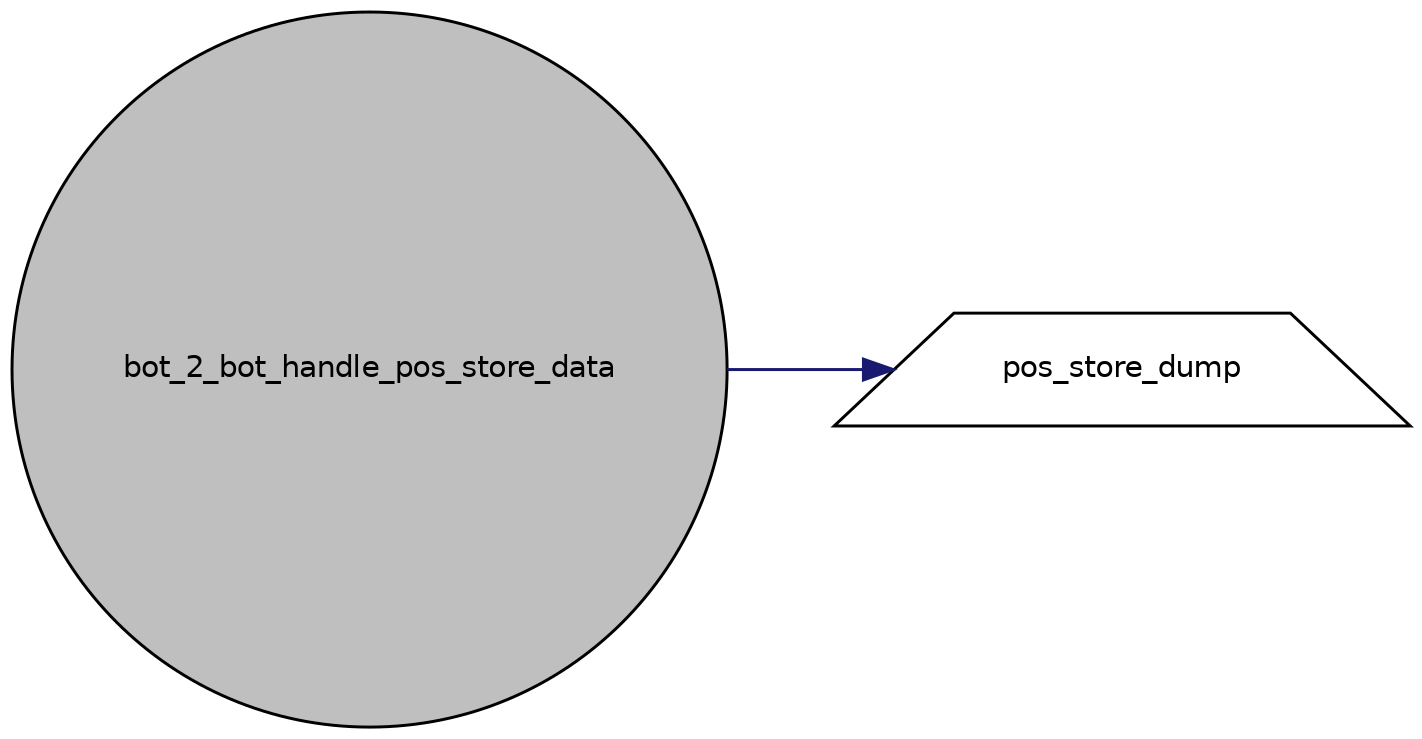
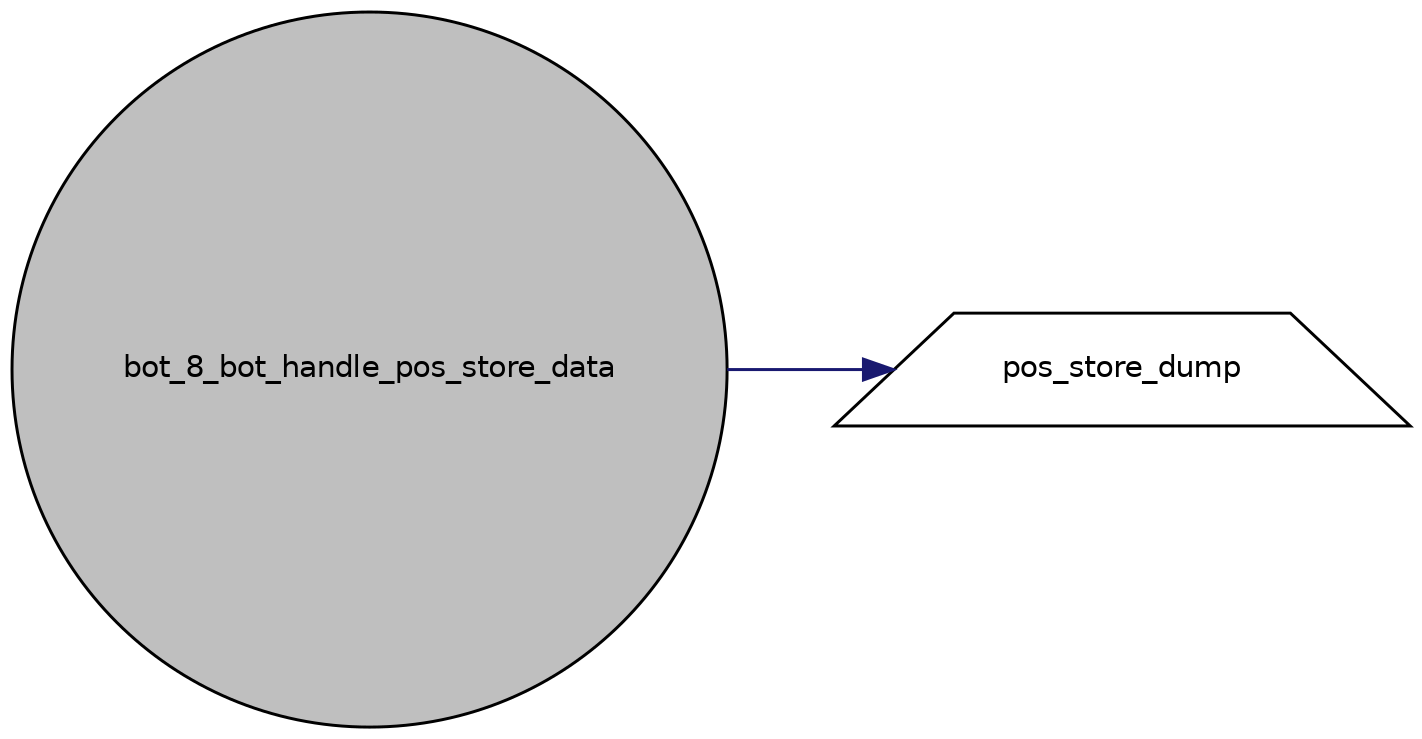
(370, 370) -> (370, 370)
